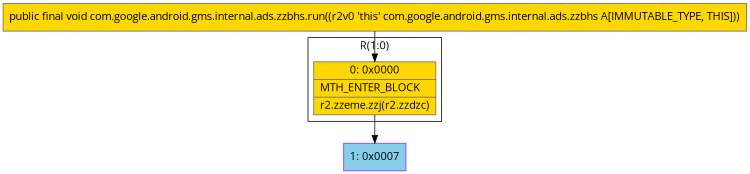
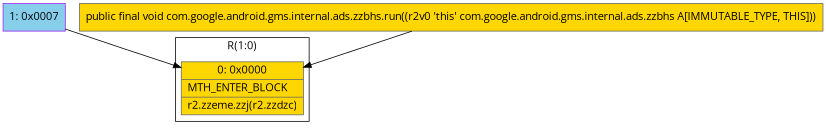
(375, 126) -> (120, 47)
